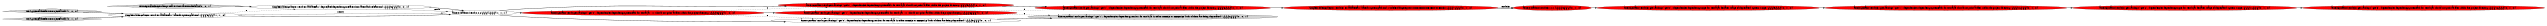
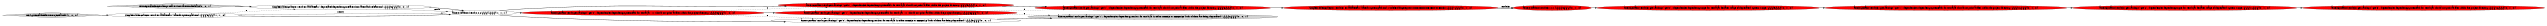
(52, 19) -> none
